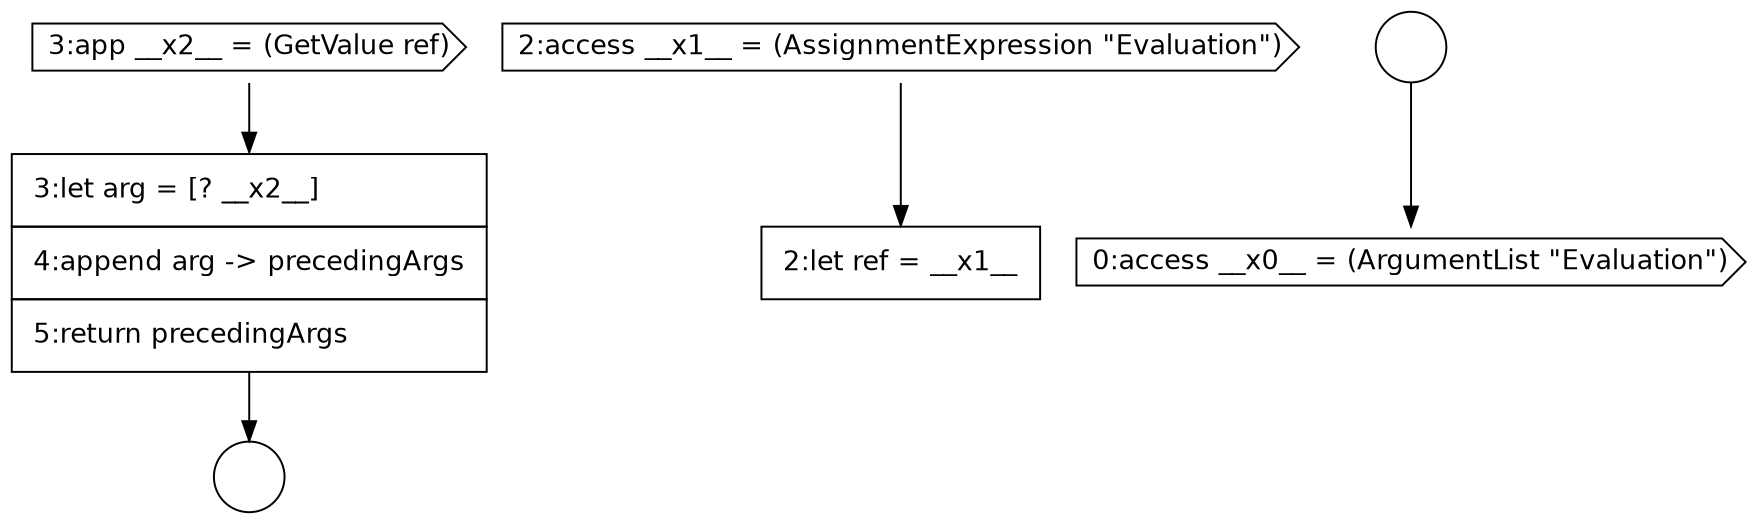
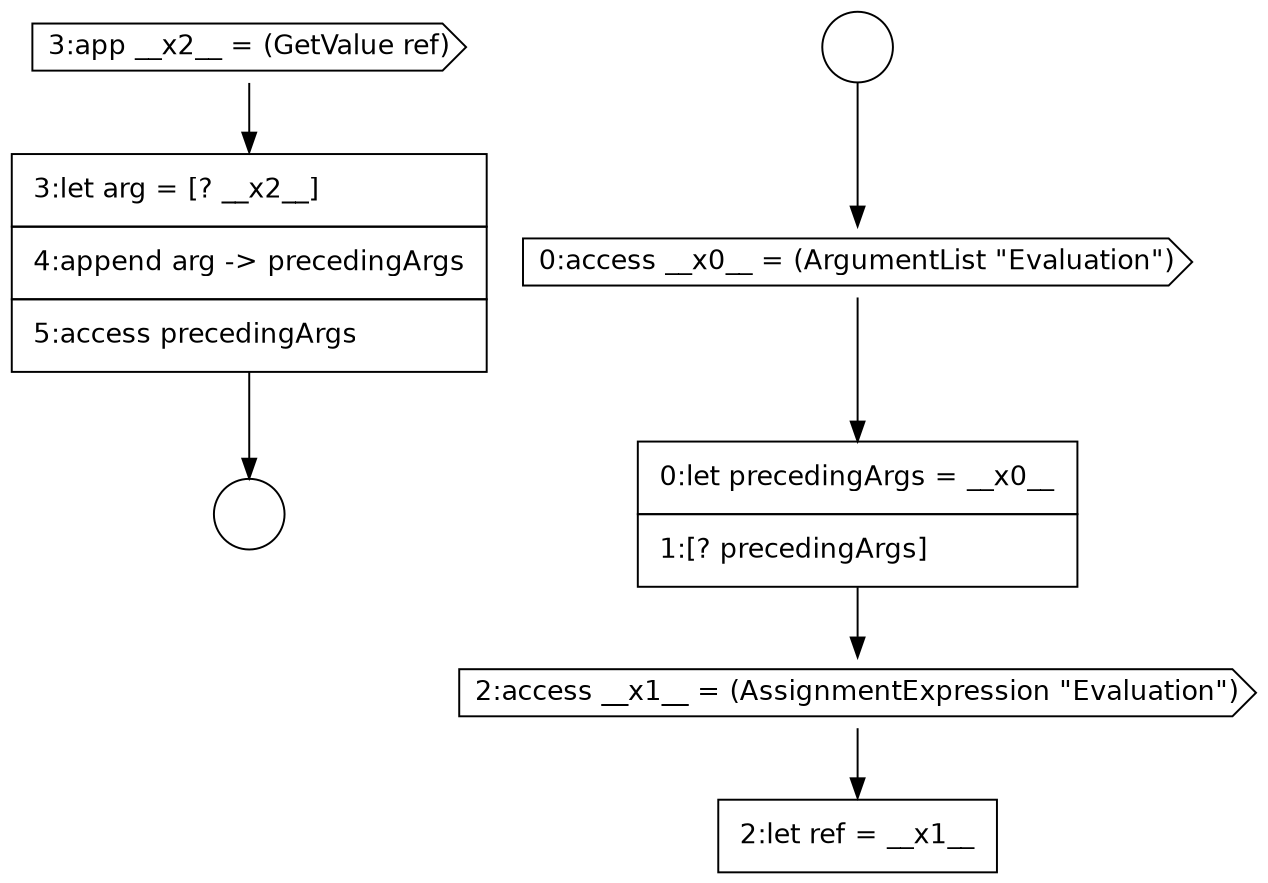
(191, 335) -> (196, 335)
none -> (858, 514)
